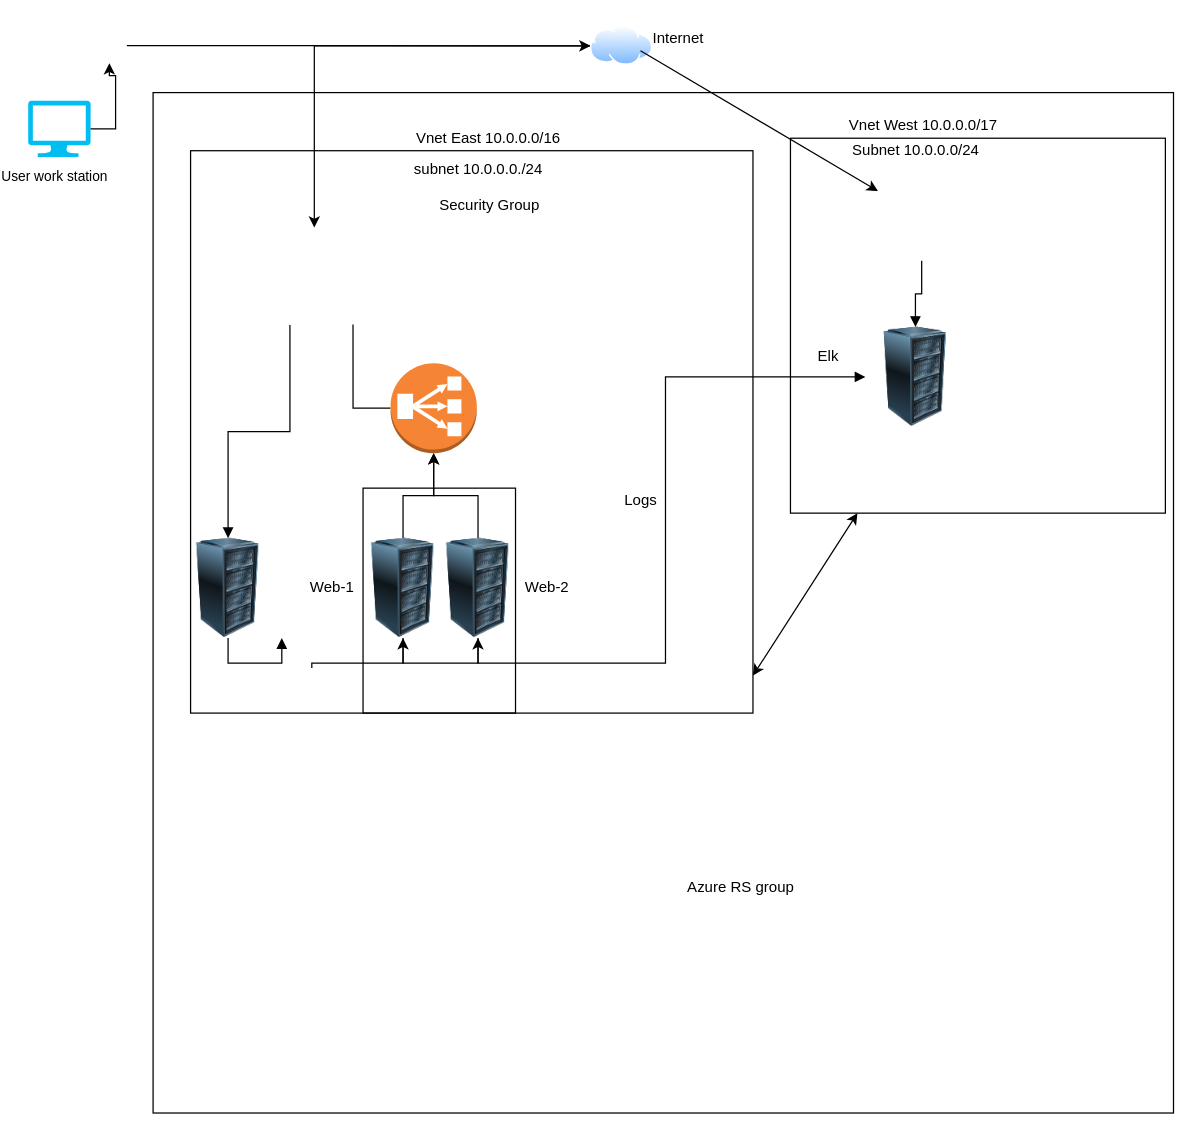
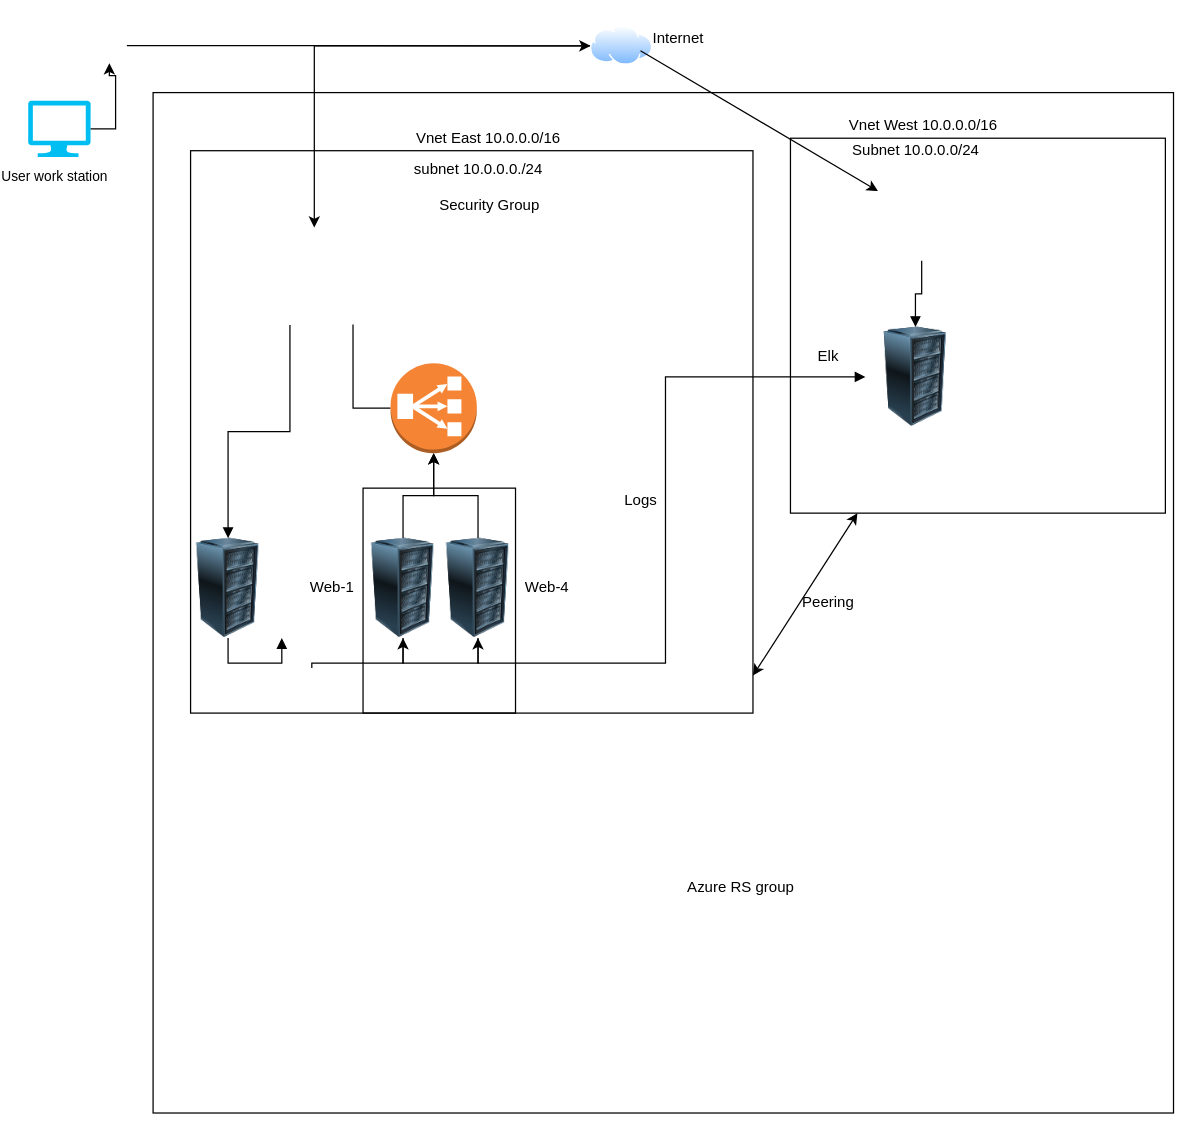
(924, 126) -> (924, 126)
(548, 588) -> (548, 588)
none -> (828, 603)
